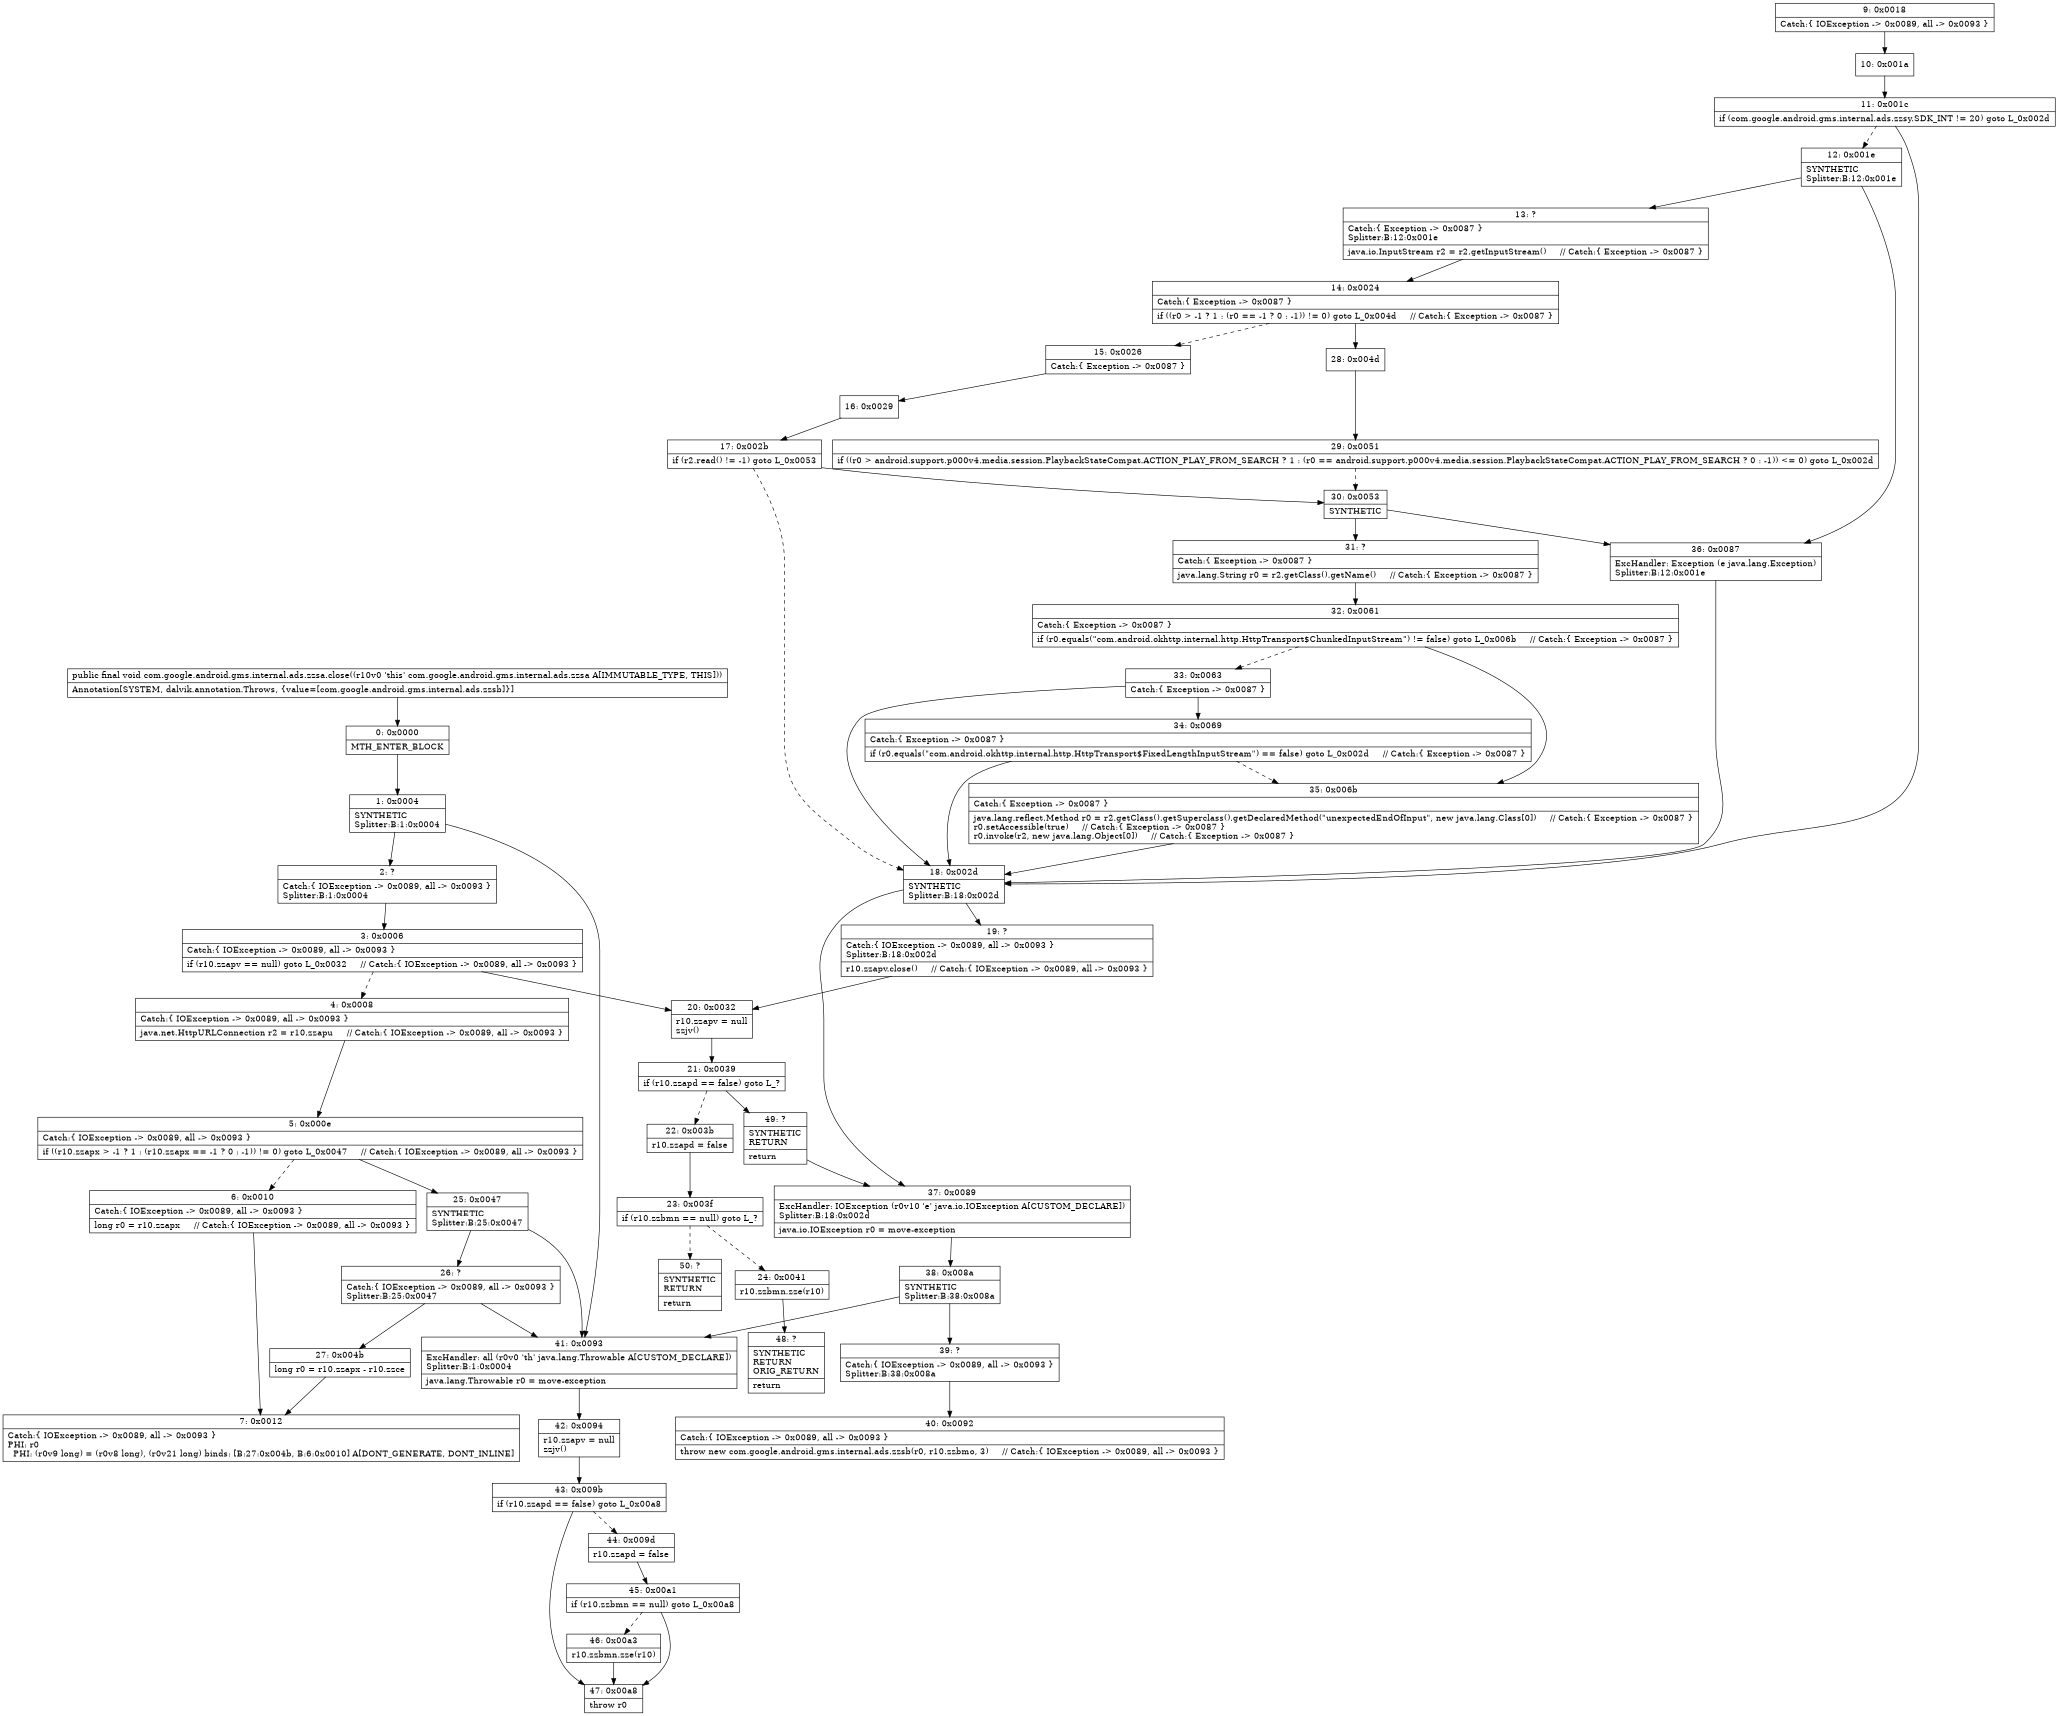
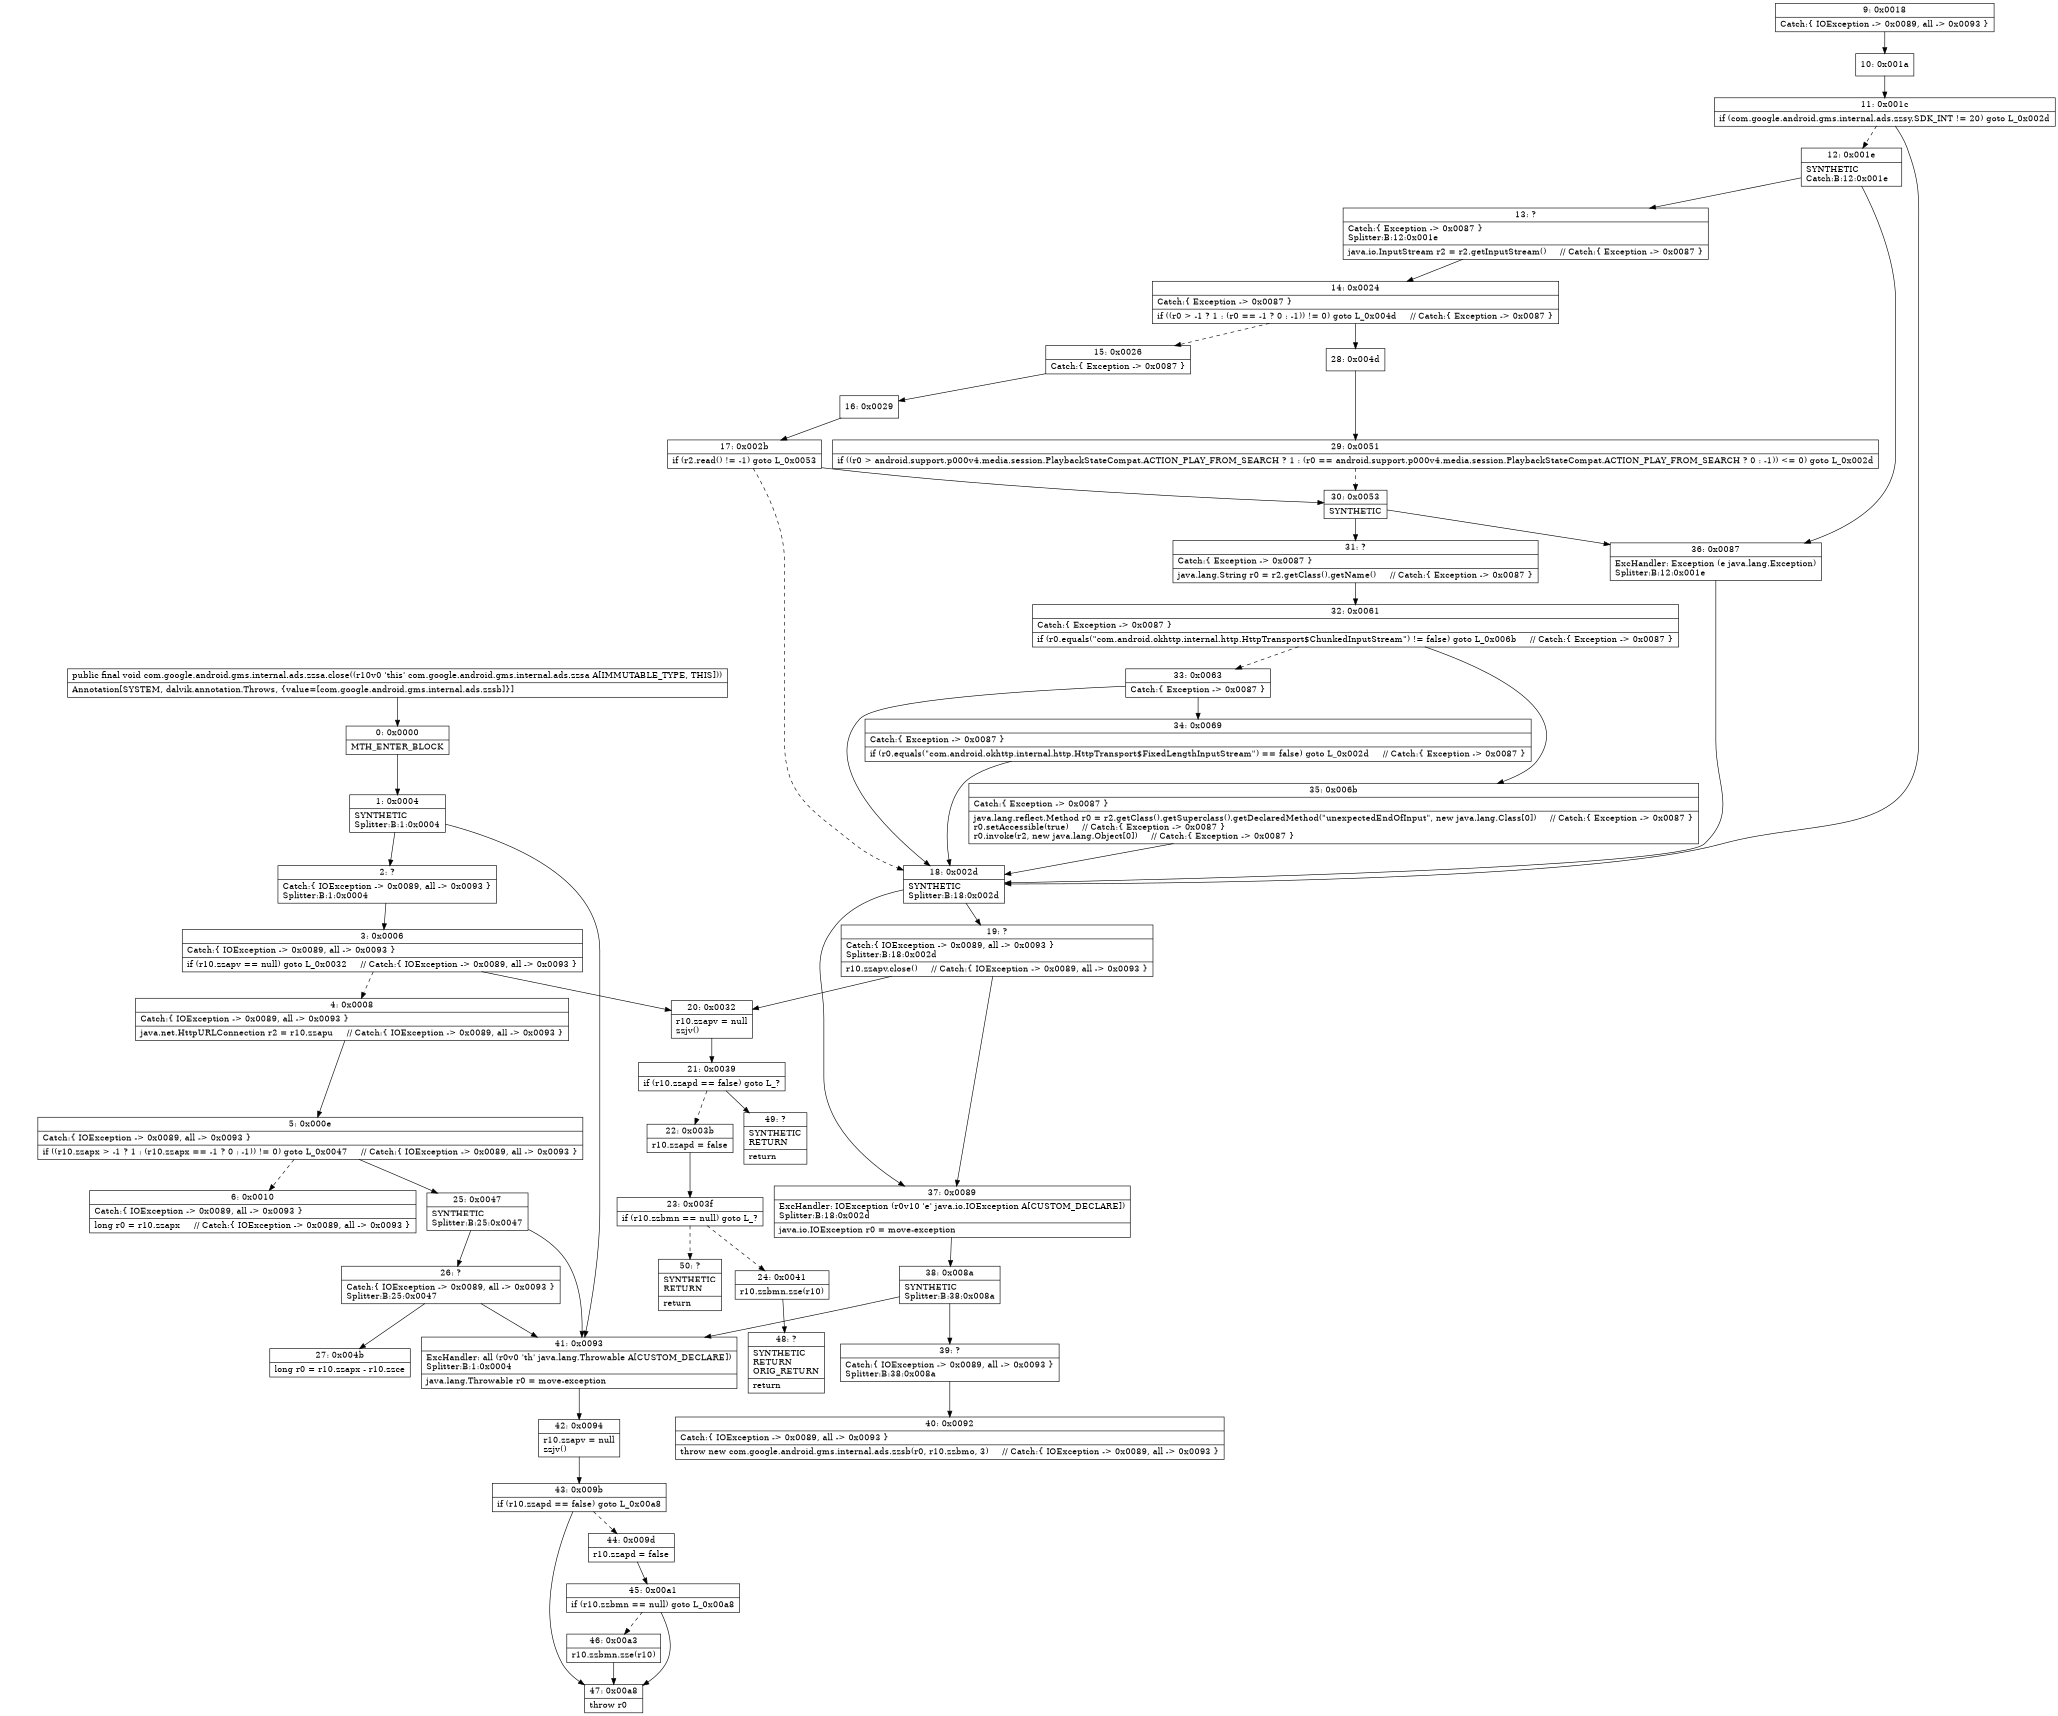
(1851, 179) -> (1847, 179)
(1255, 771) -> none
(835, 1173) -> (975, 1078)
(261, 1438) -> none
